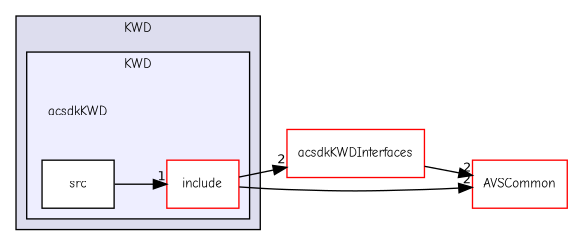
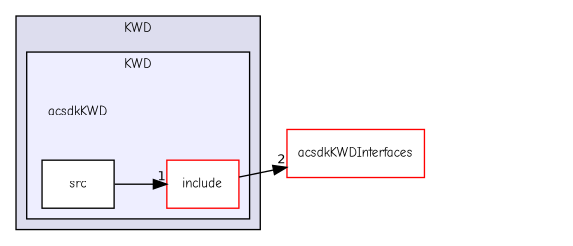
(520, 184) -> none
